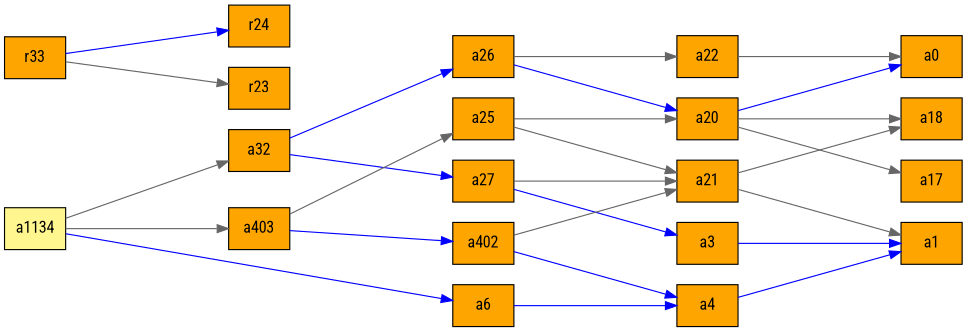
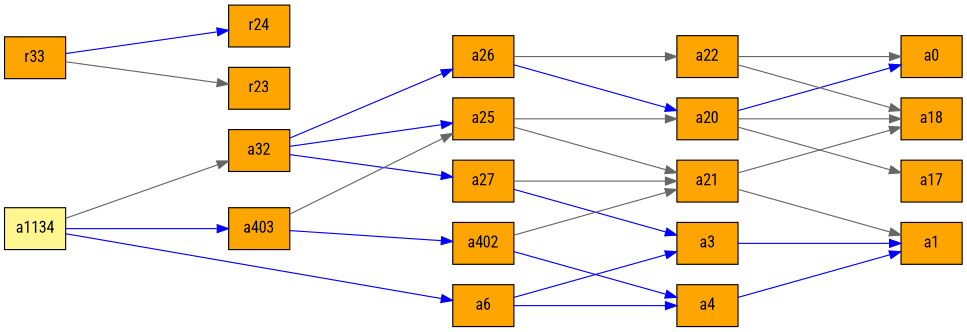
none -> (806, 84)
none -> (365, 136)
(141, 229) -> (141, 229)
none -> (582, 278)
